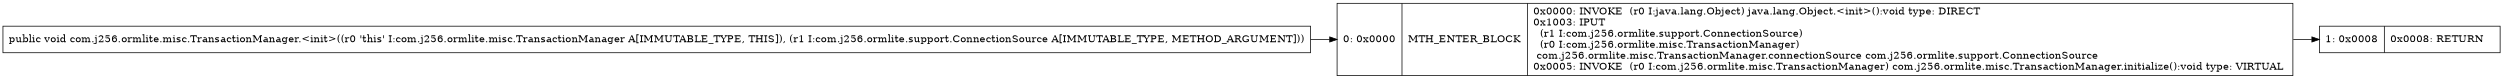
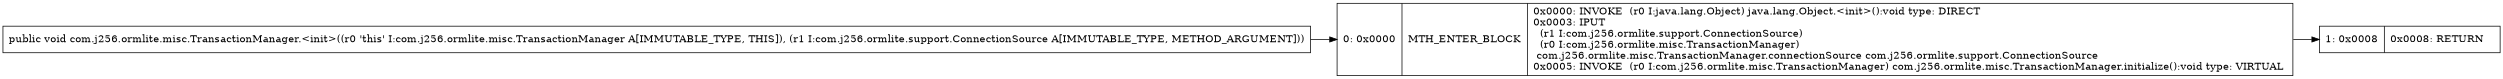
(1573, 22) -> (1573, 22)
